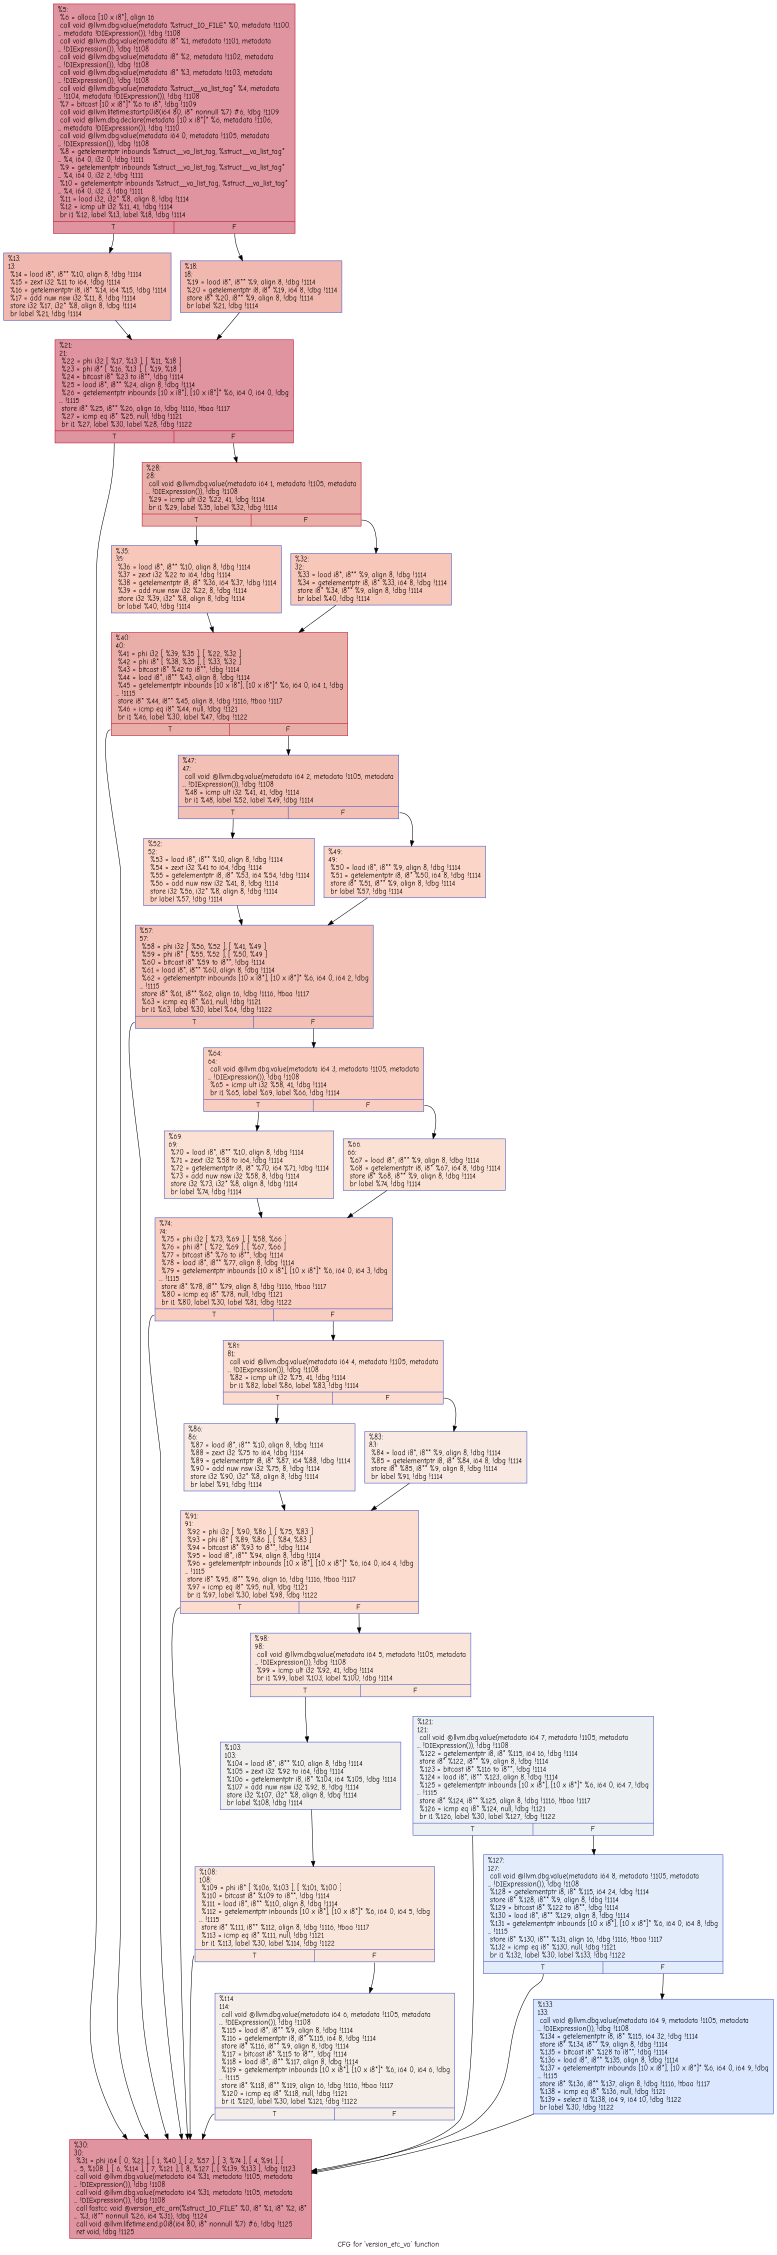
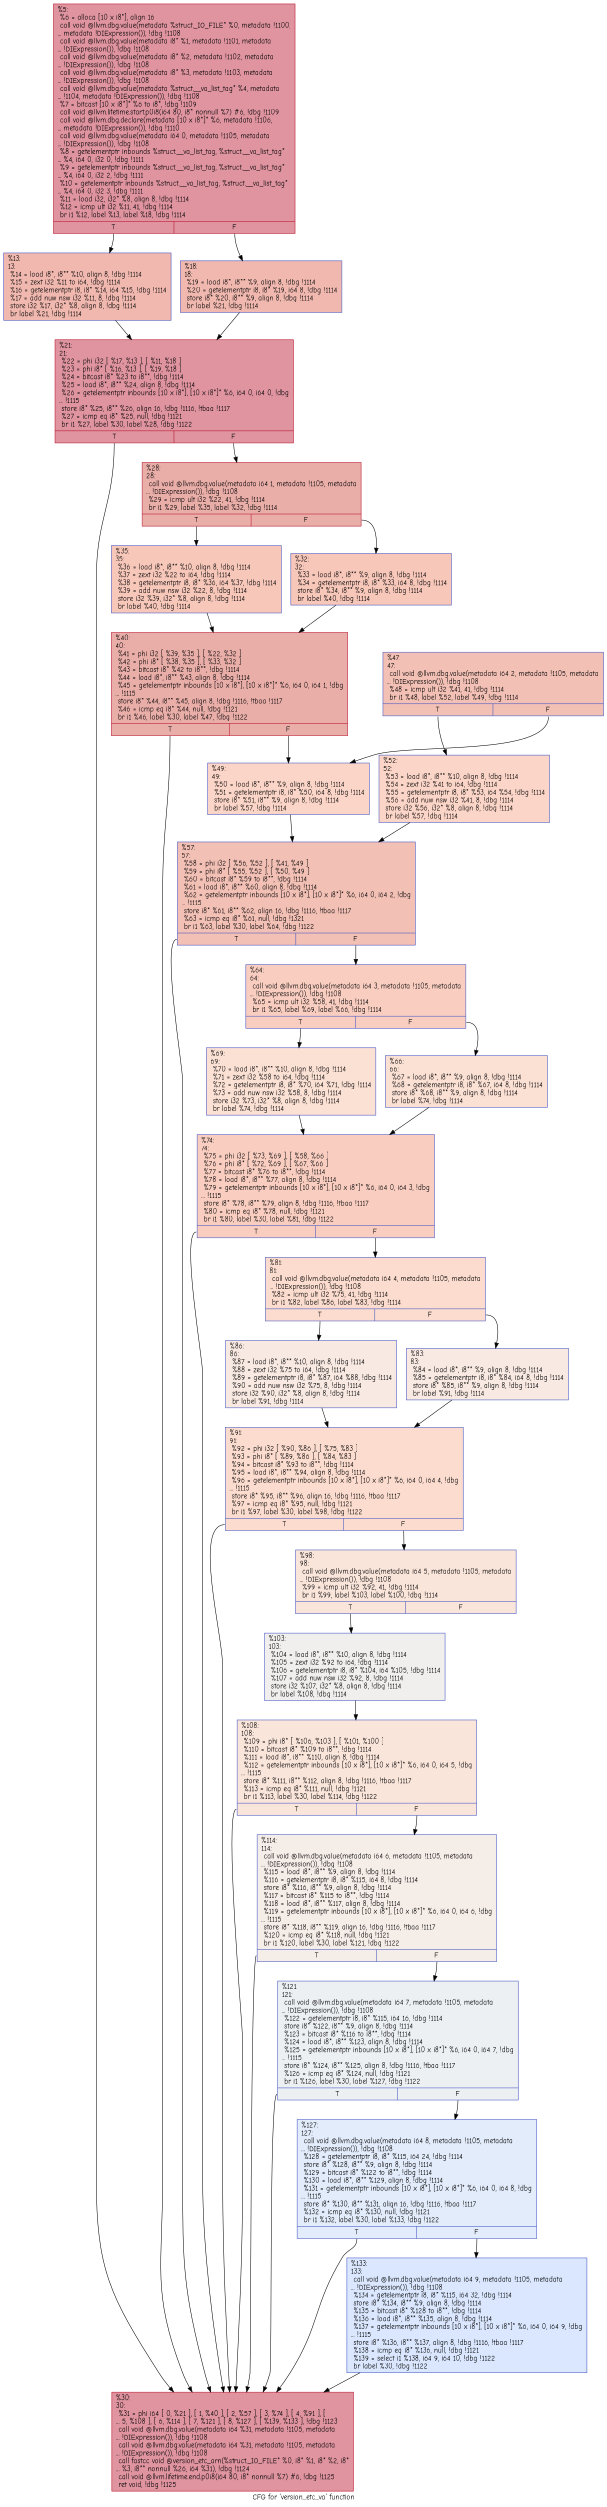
(288, 743) -> (288, 747)
(201, 1002) -> (243, 919)
none -> (436, 1969)
